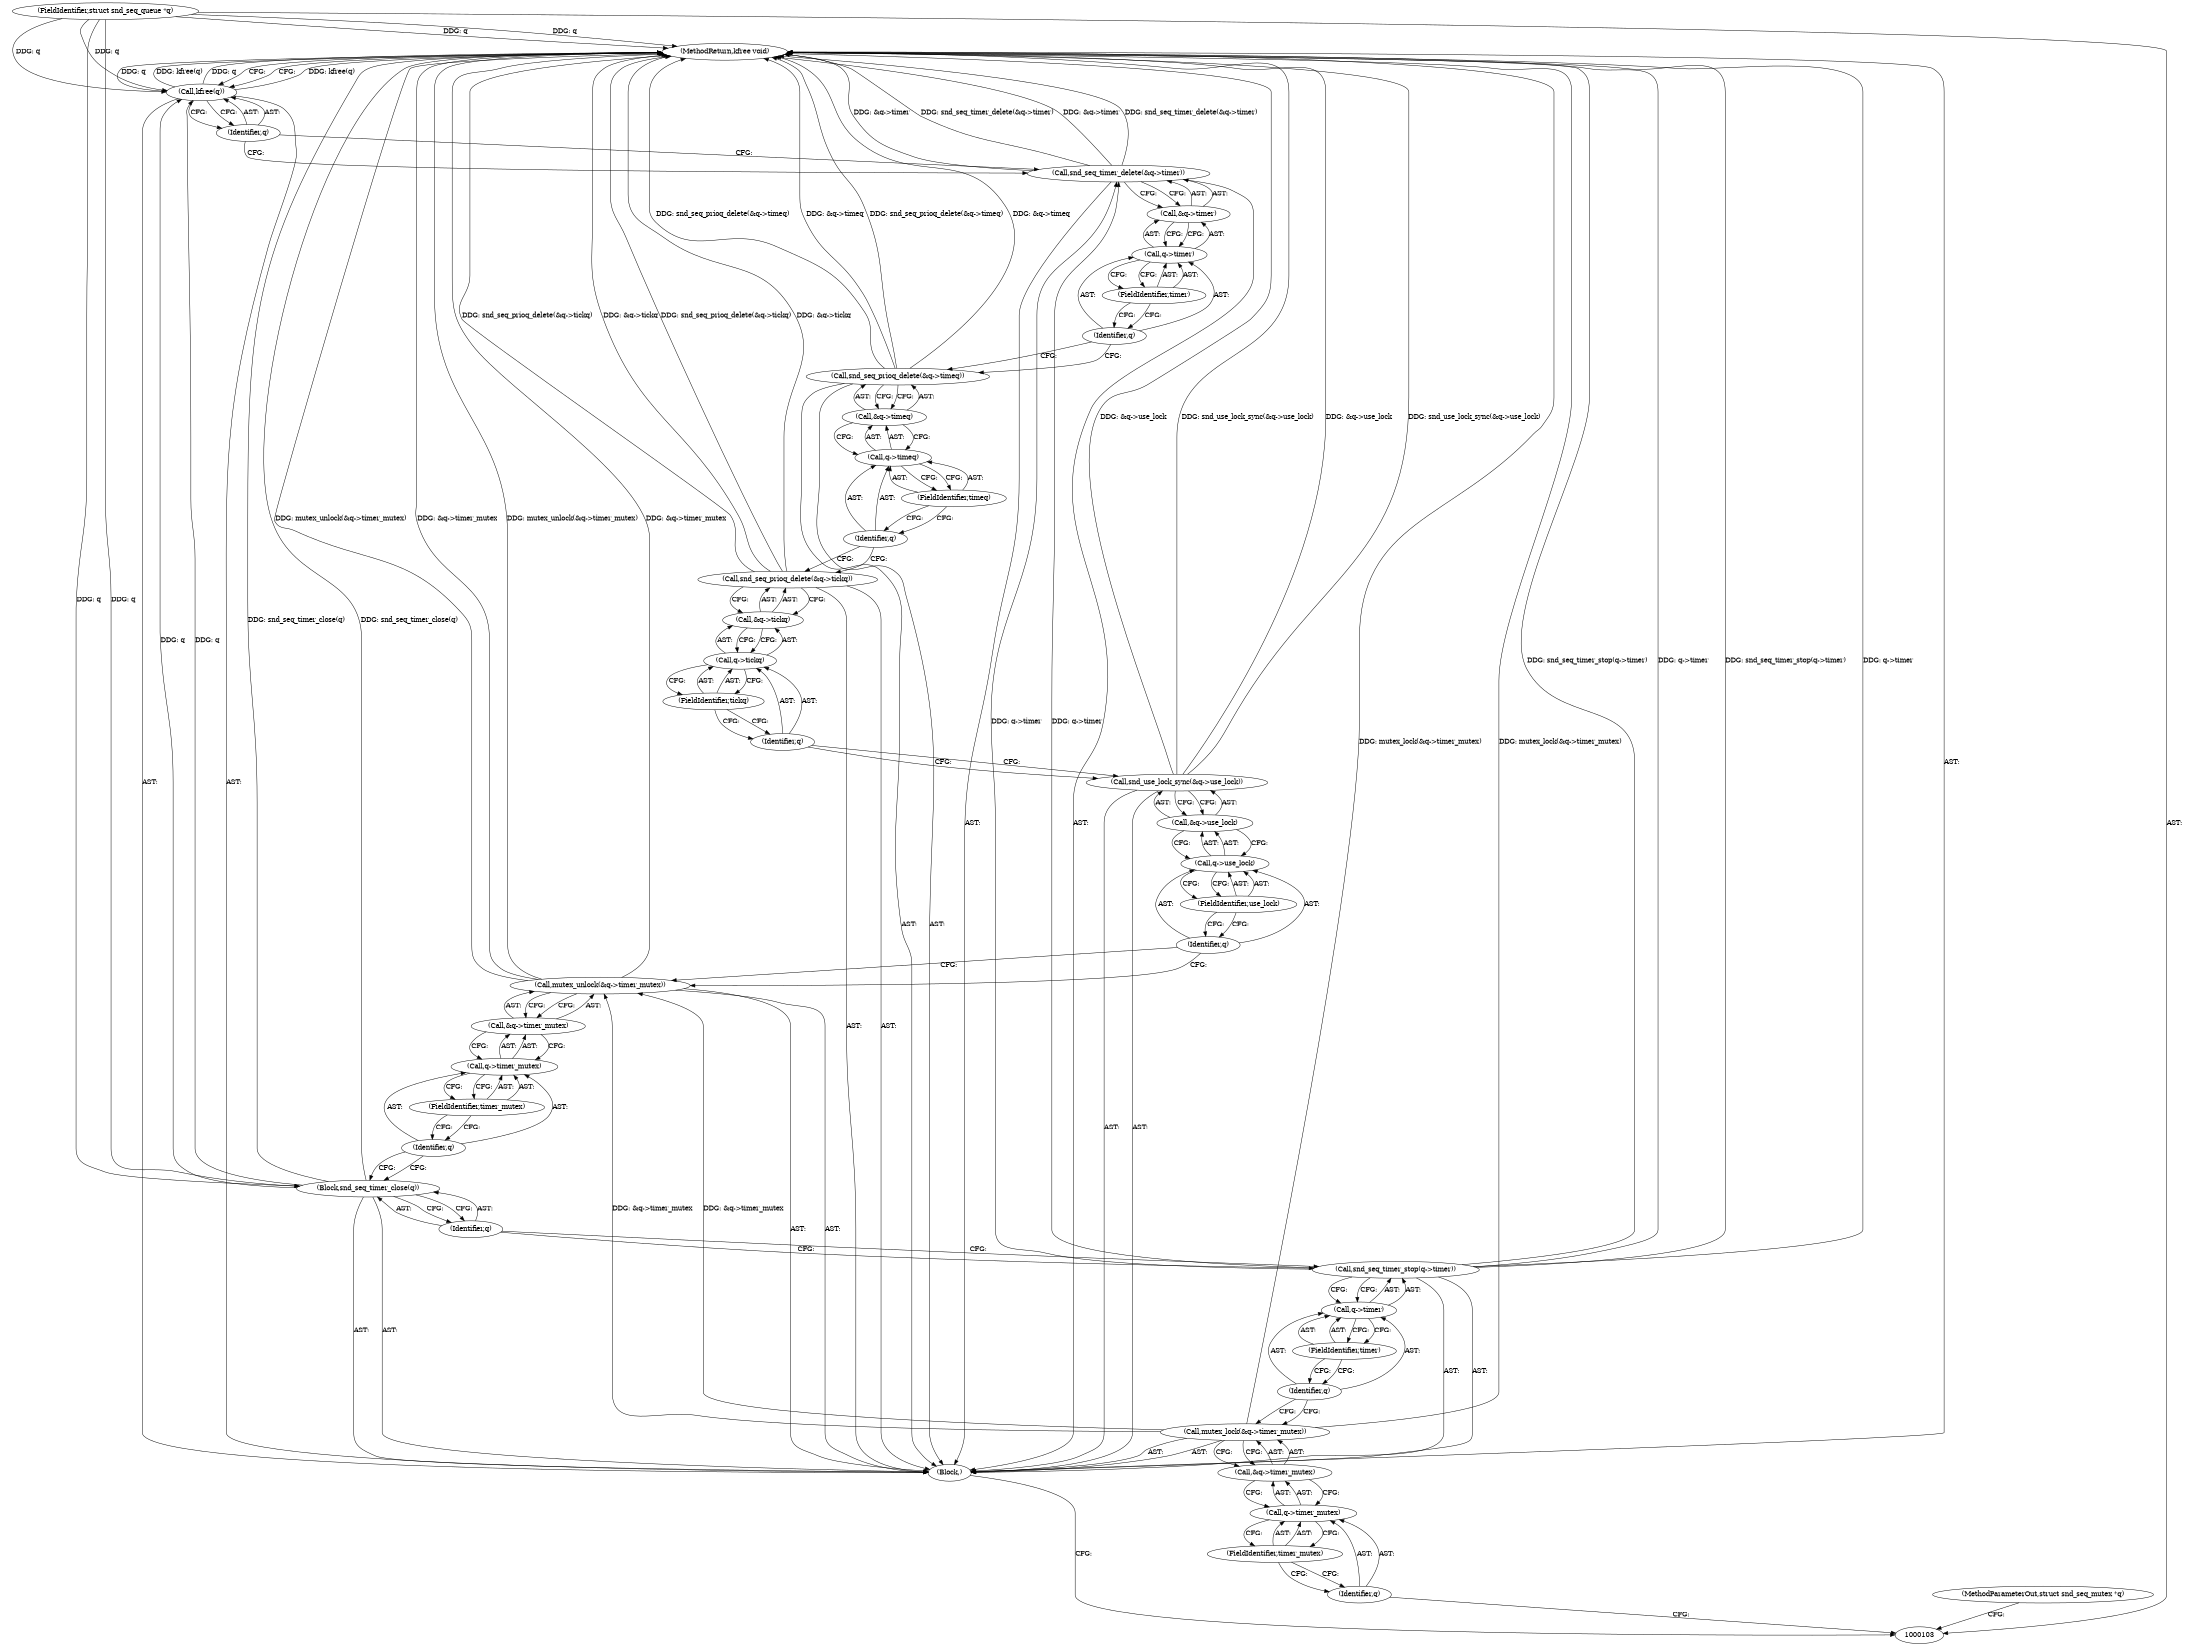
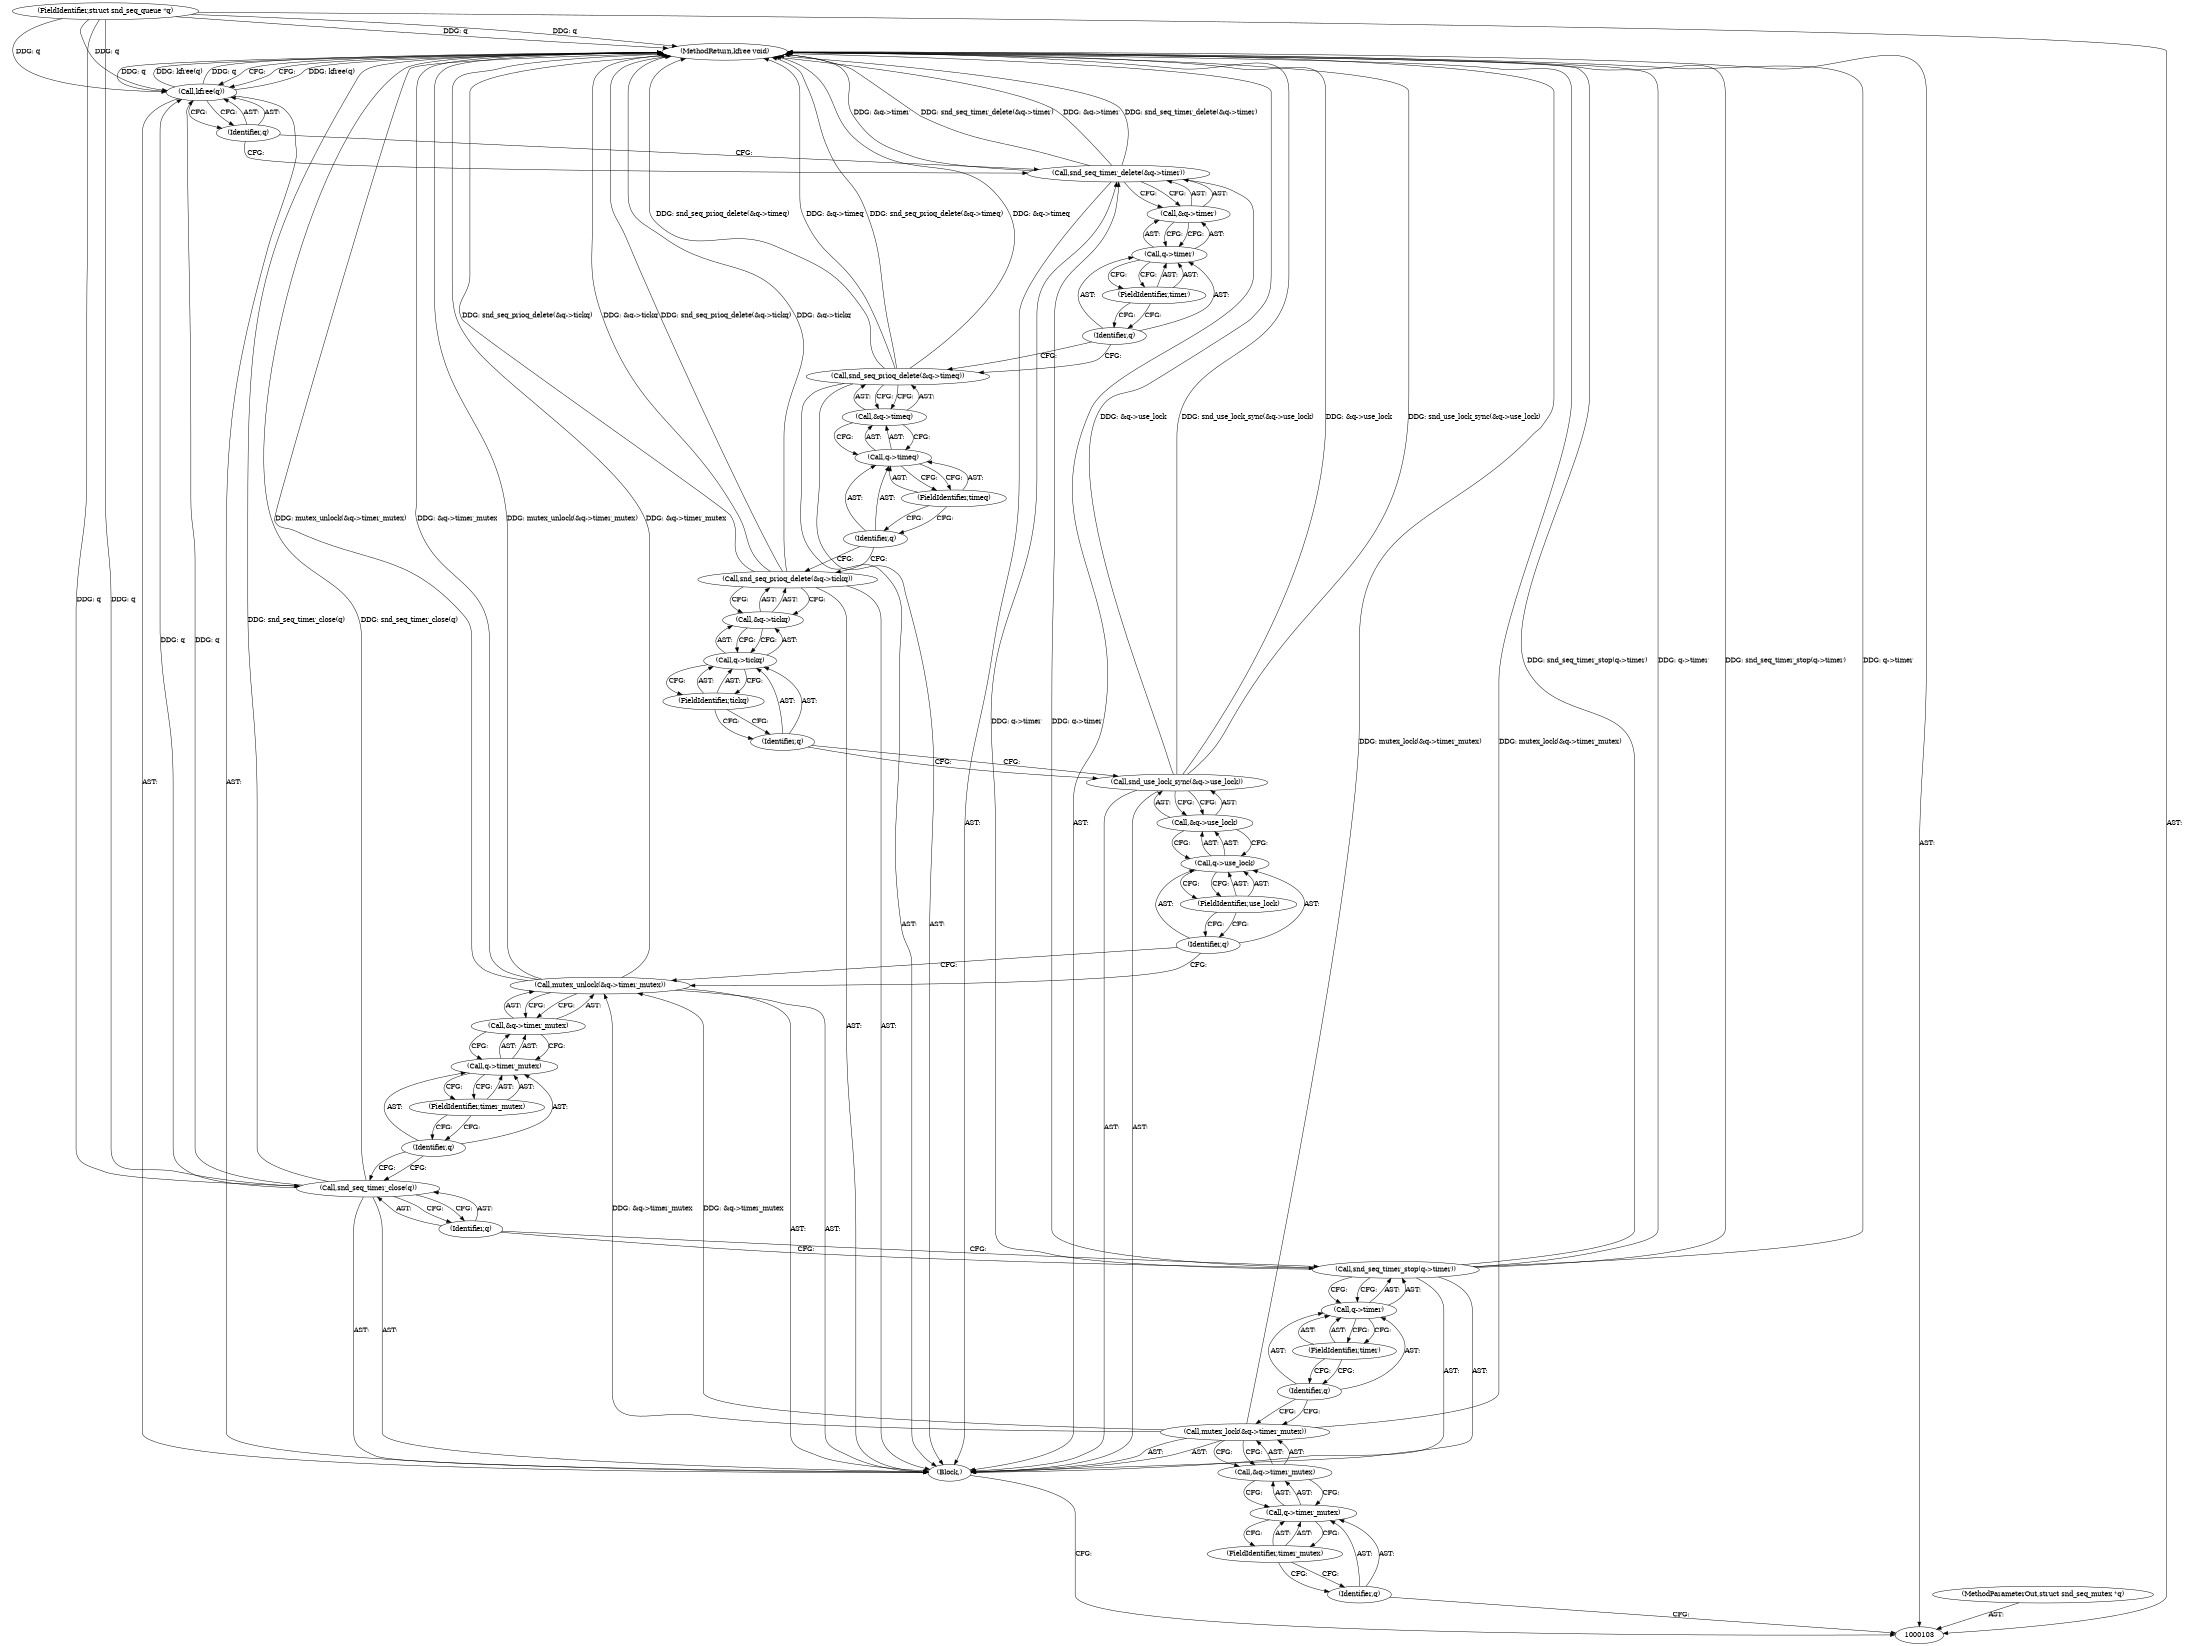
(1944, 660) -> (1926, 276)
(368, 1189) -> (368, 1189)
(1997, 1615) -> (1997, 1615)
